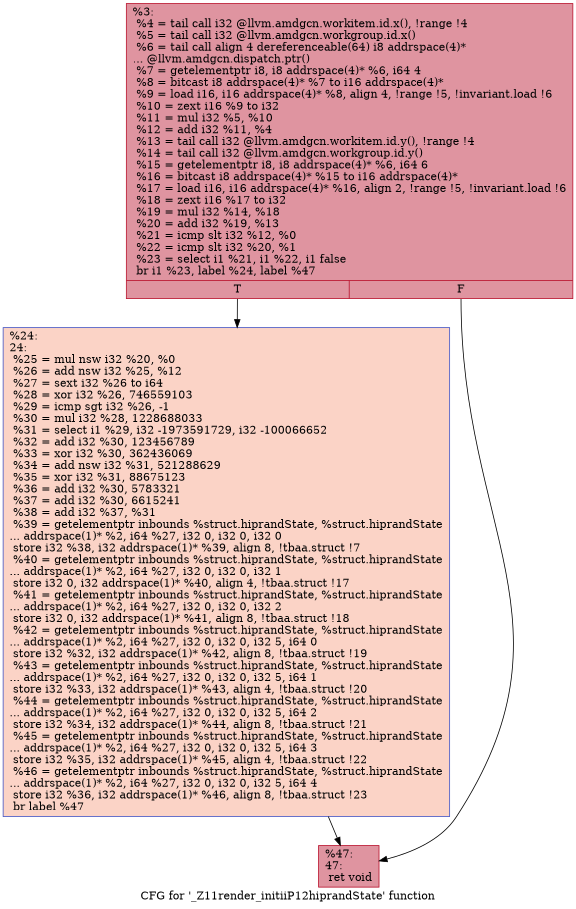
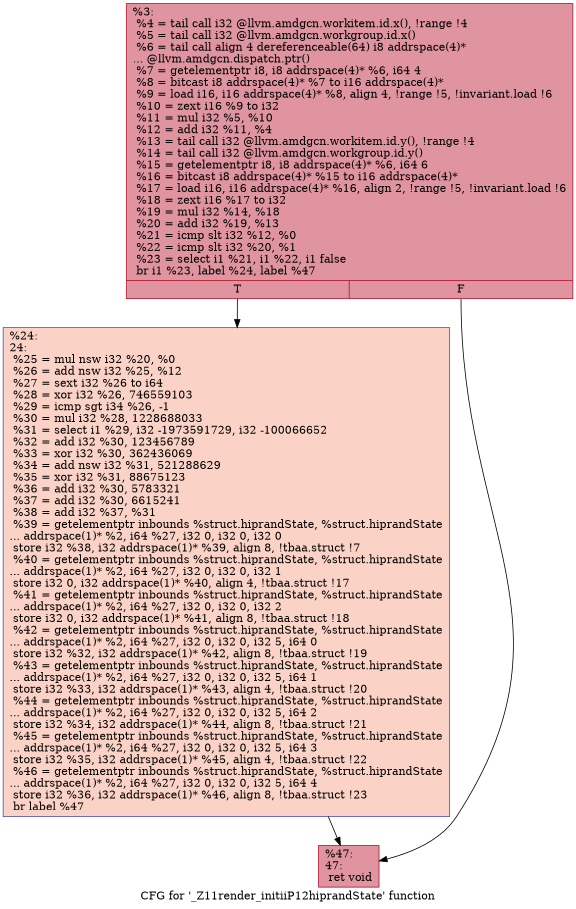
(90, 407) -> (90, 407)
